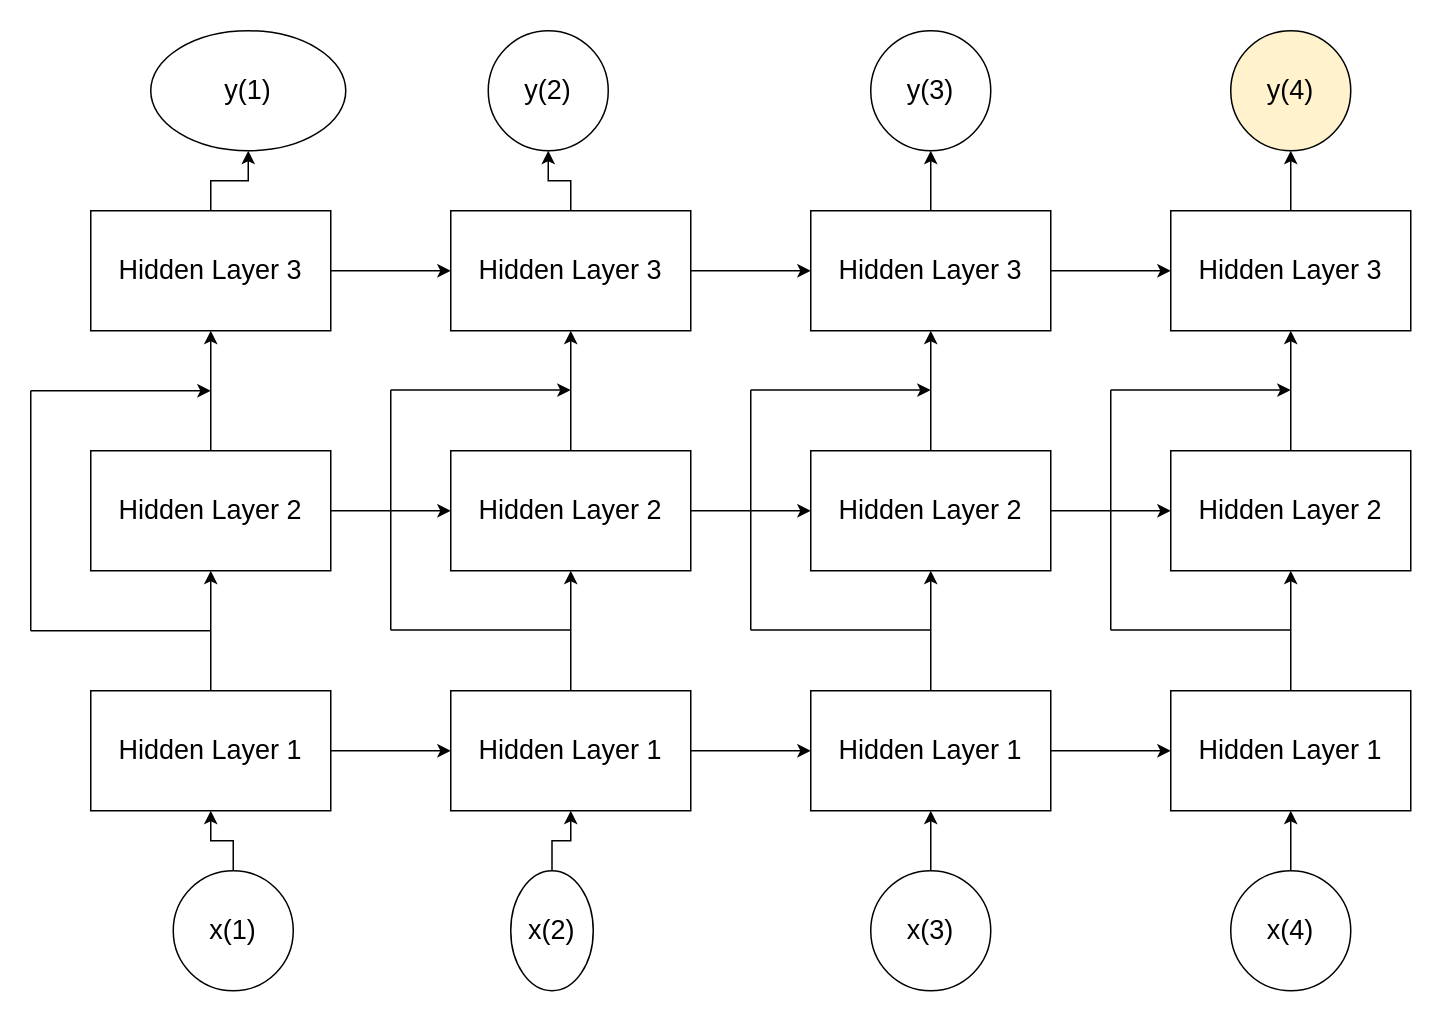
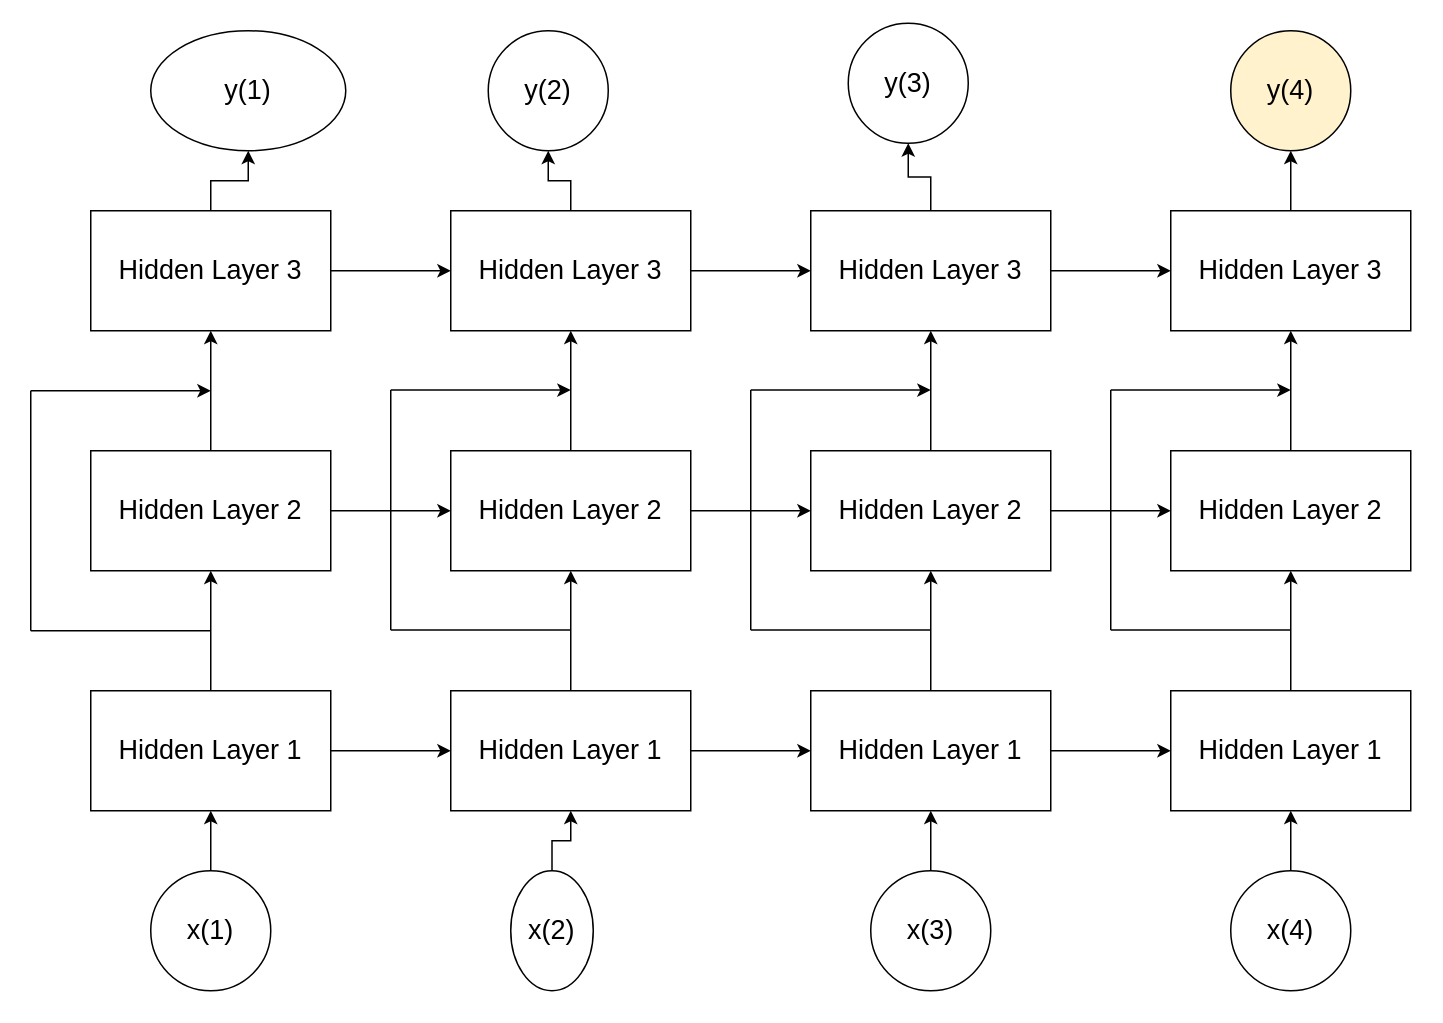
(931, 91) -> (908, 83)
(233, 931) -> (211, 931)
